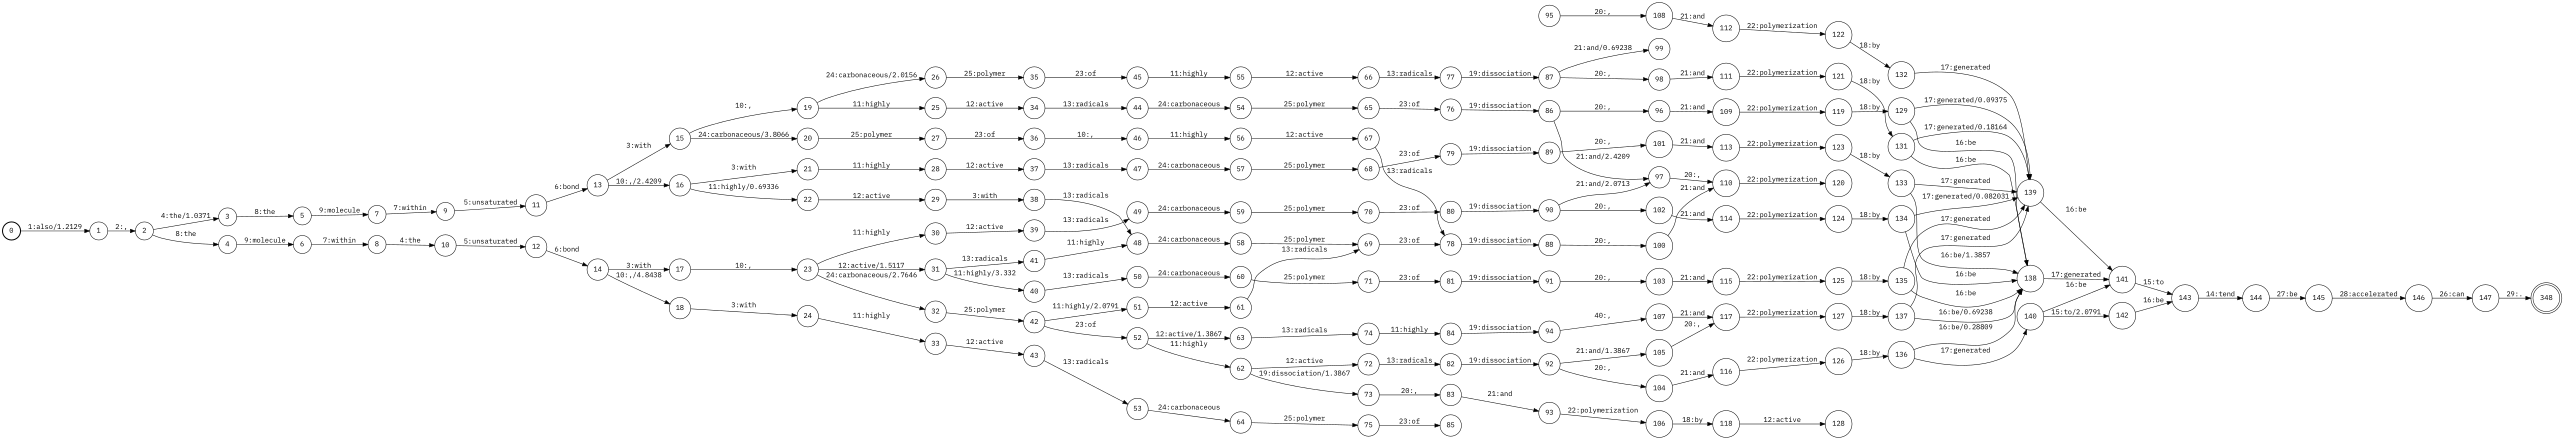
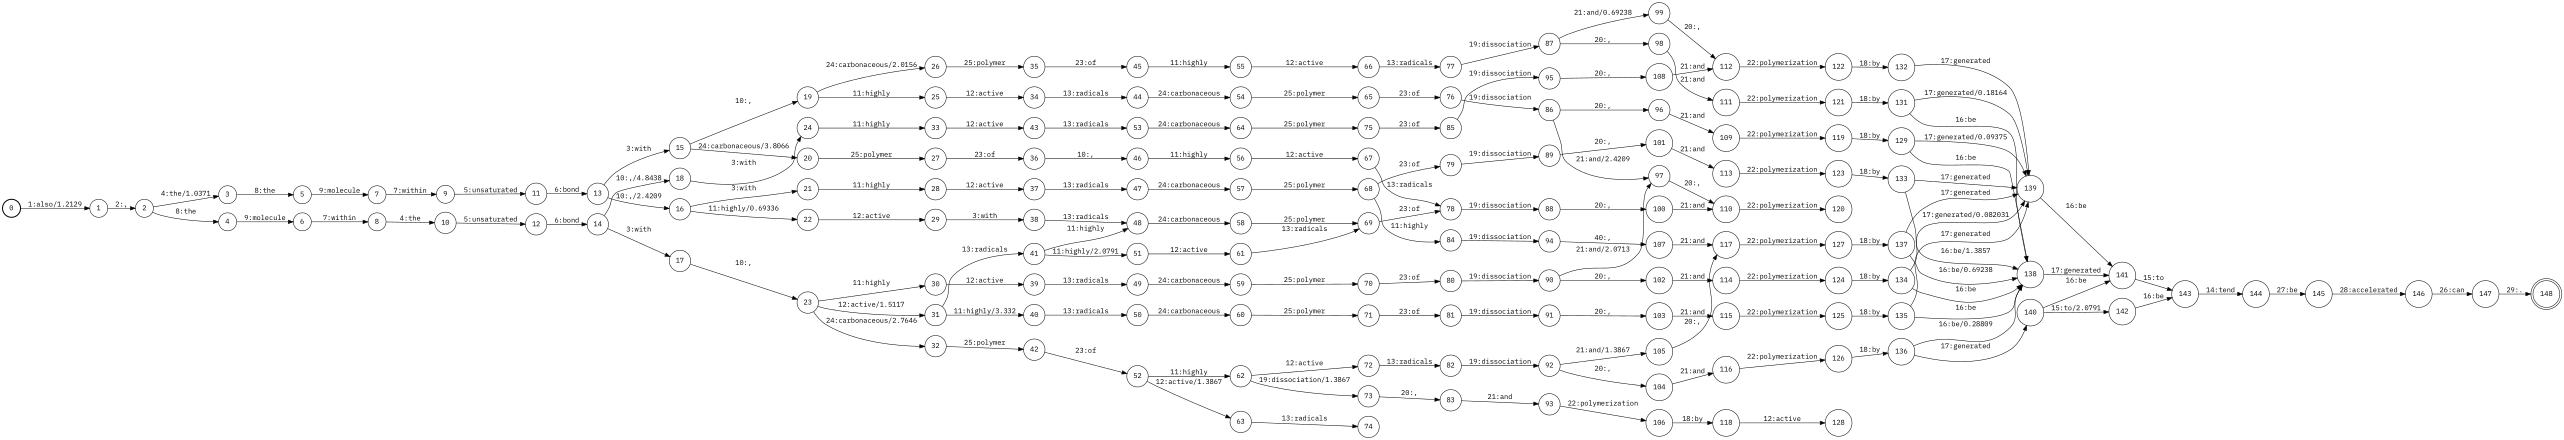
none -> (1690, 38)
none -> (1486, 84)
(2546, 298) -> (2546, 294)
(1083, 315) -> (1083, 256)
(1407, 334) -> (1394, 234)
